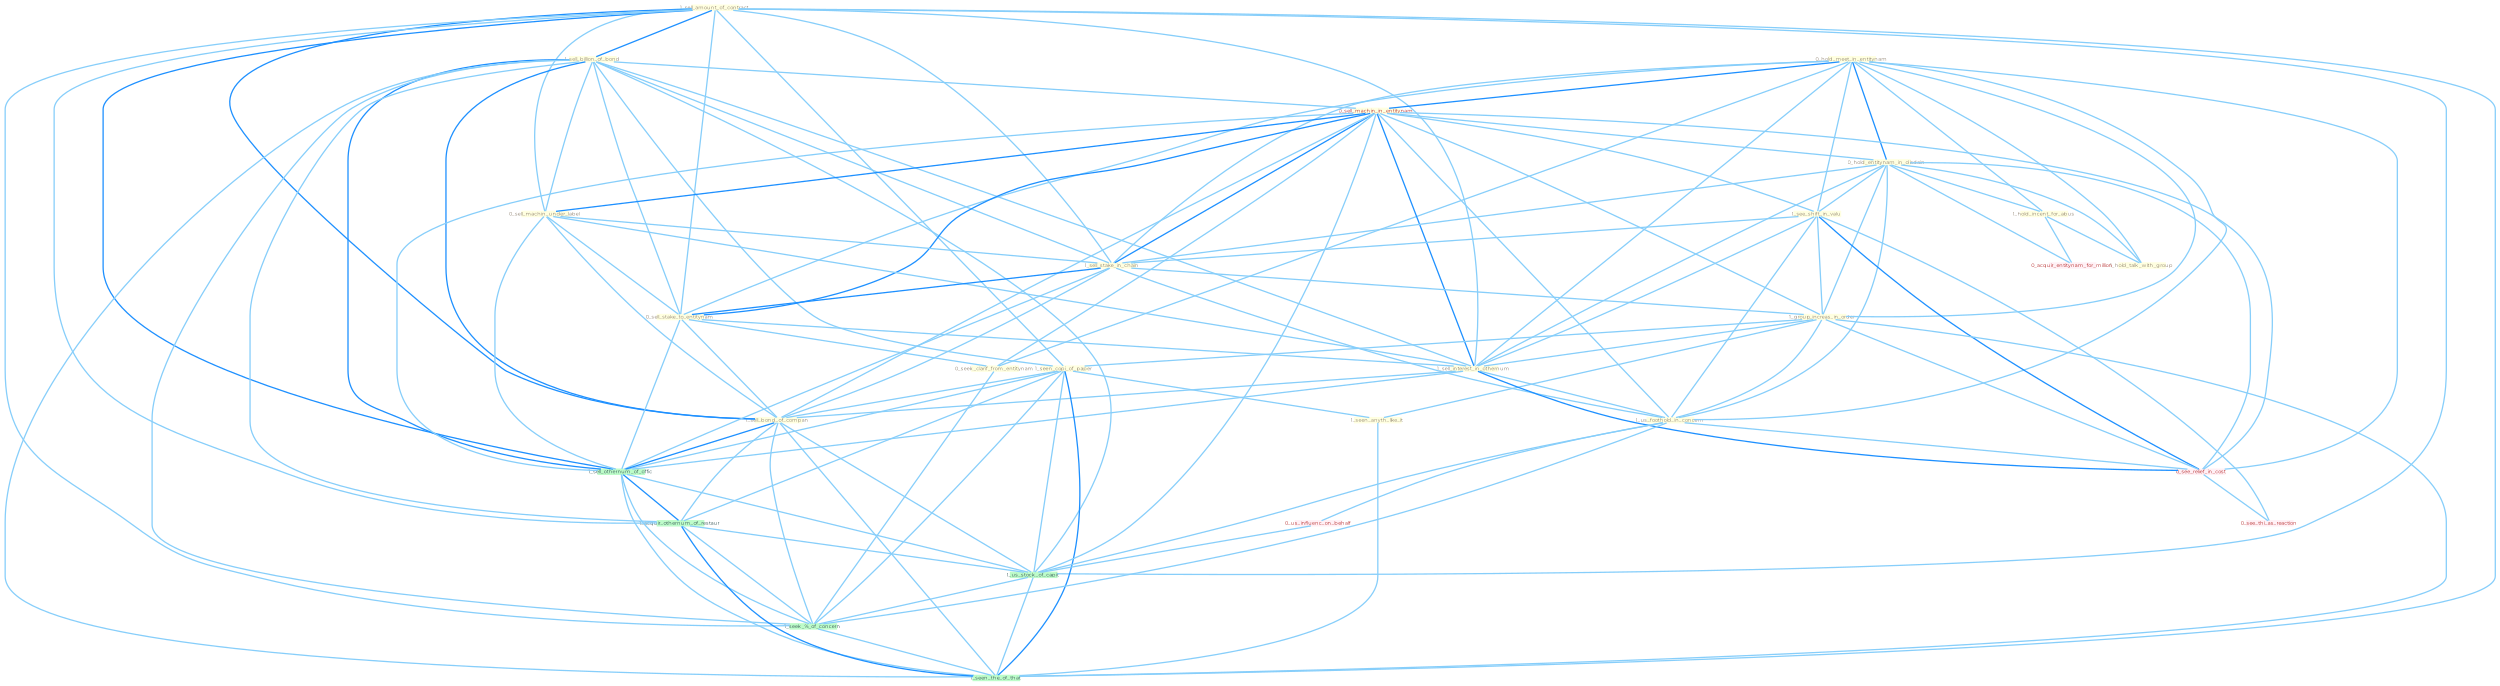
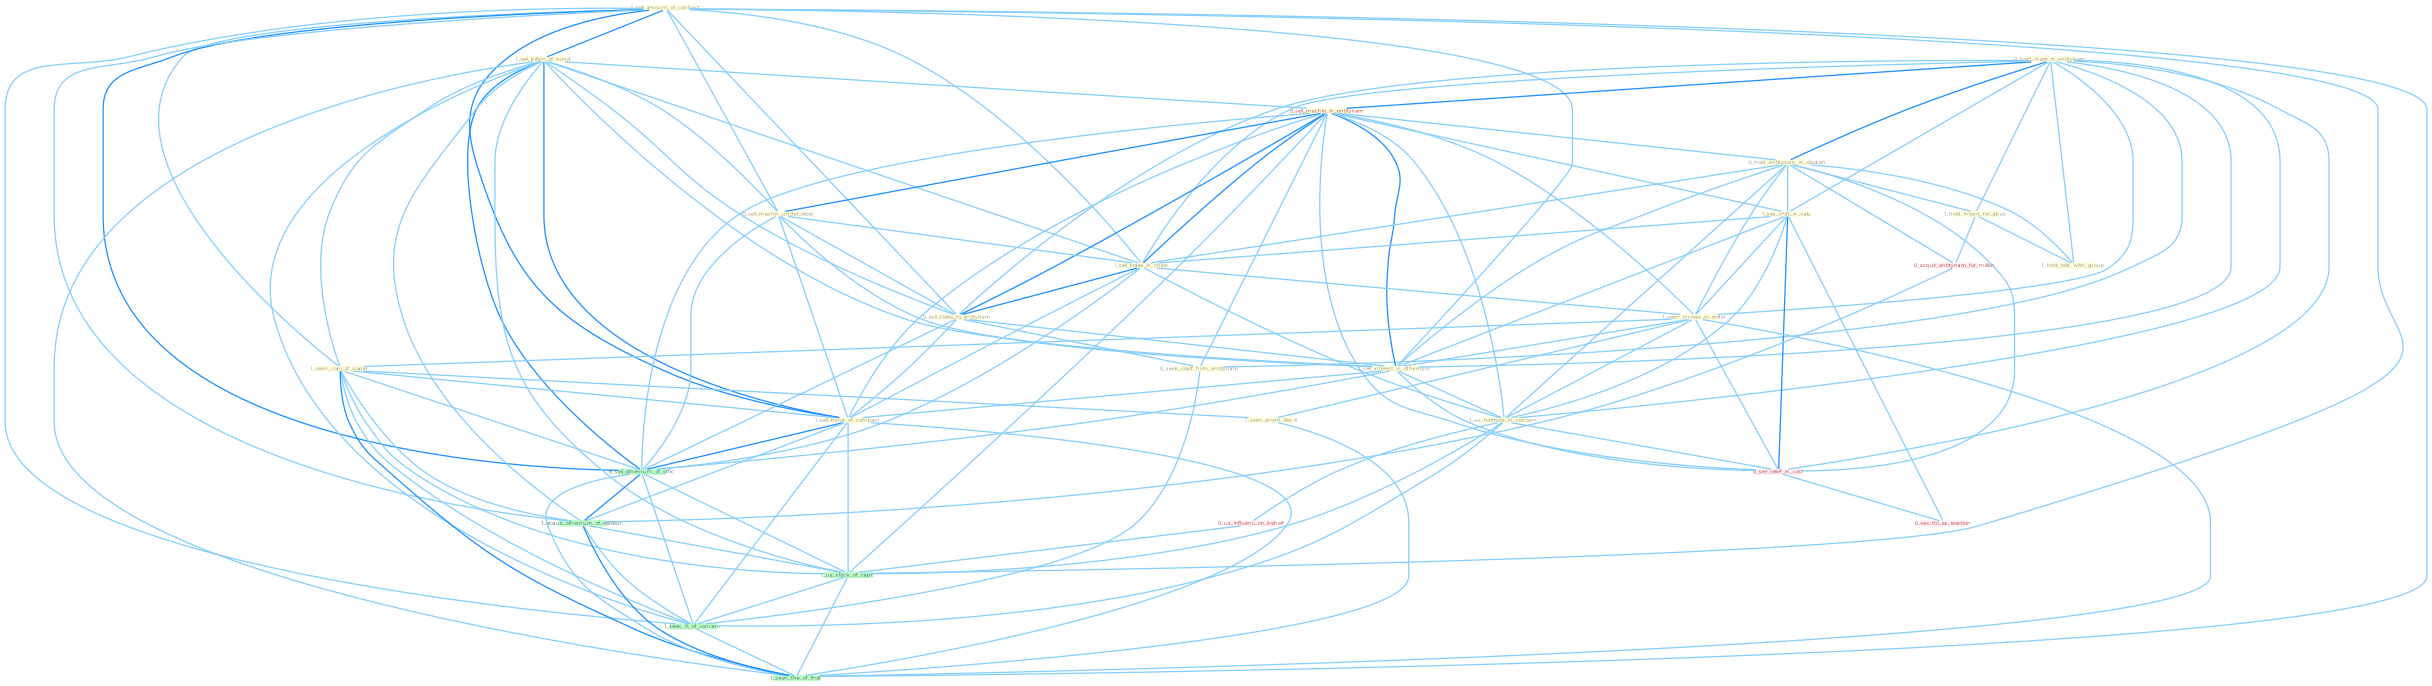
(1822, 317) -> (1695, 317)
(1823, 451) -> (1566, 451)
none -> (1294, 468)
(621, 472) -> (642, 472)
